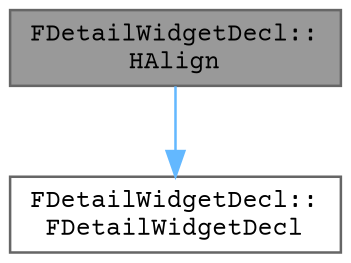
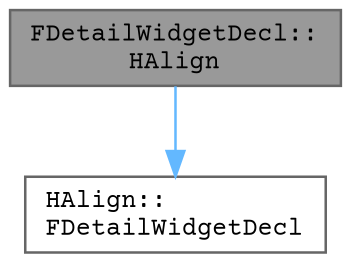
(175, 215) -> (175, 215)
